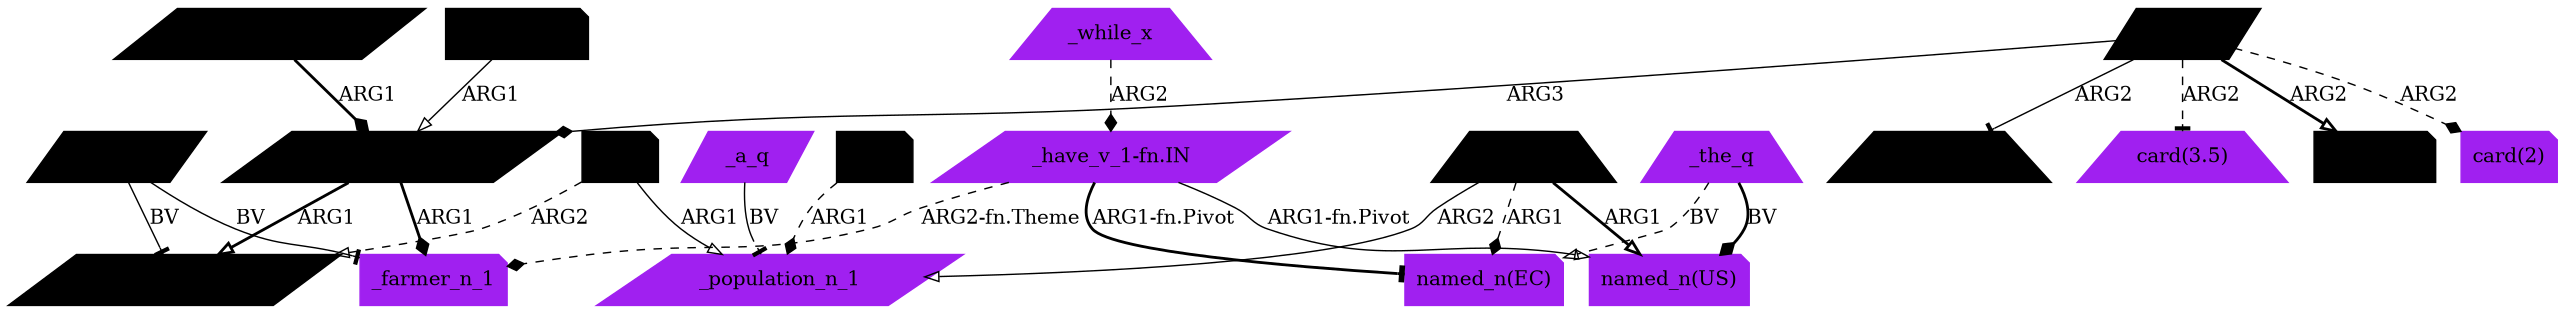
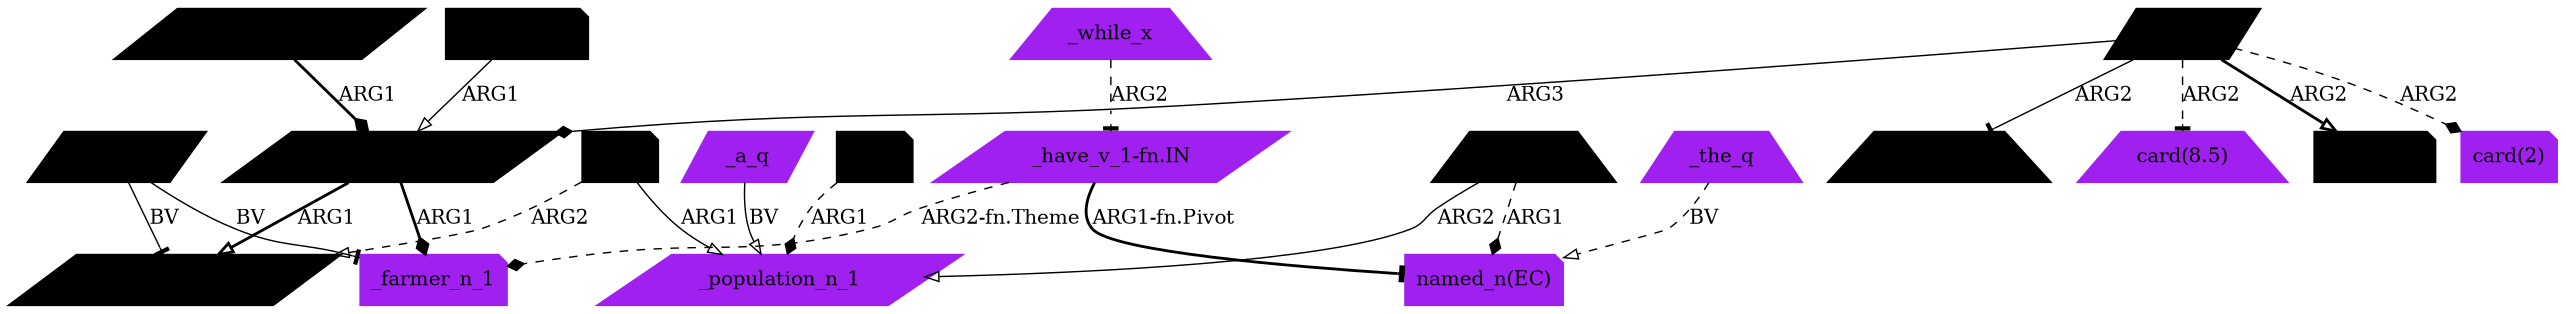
(1111, 87) -> (1111, 87)
(2183, 157) -> (2183, 157)
(746, 213) -> (746, 213)
(1669, 280) -> none
